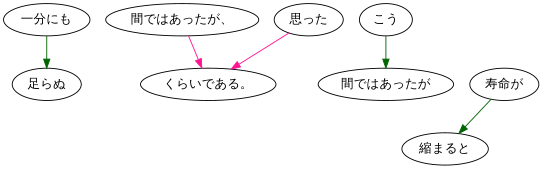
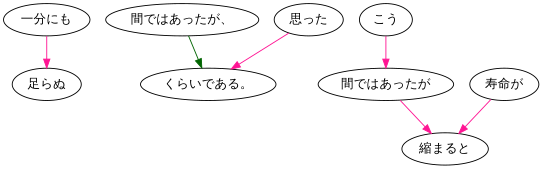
(47, 48) -> (47, 48)
(193, 48) -> (193, 48)
(386, 48) -> (386, 48)
(478, 113) -> (478, 113)
none -> (413, 114)
